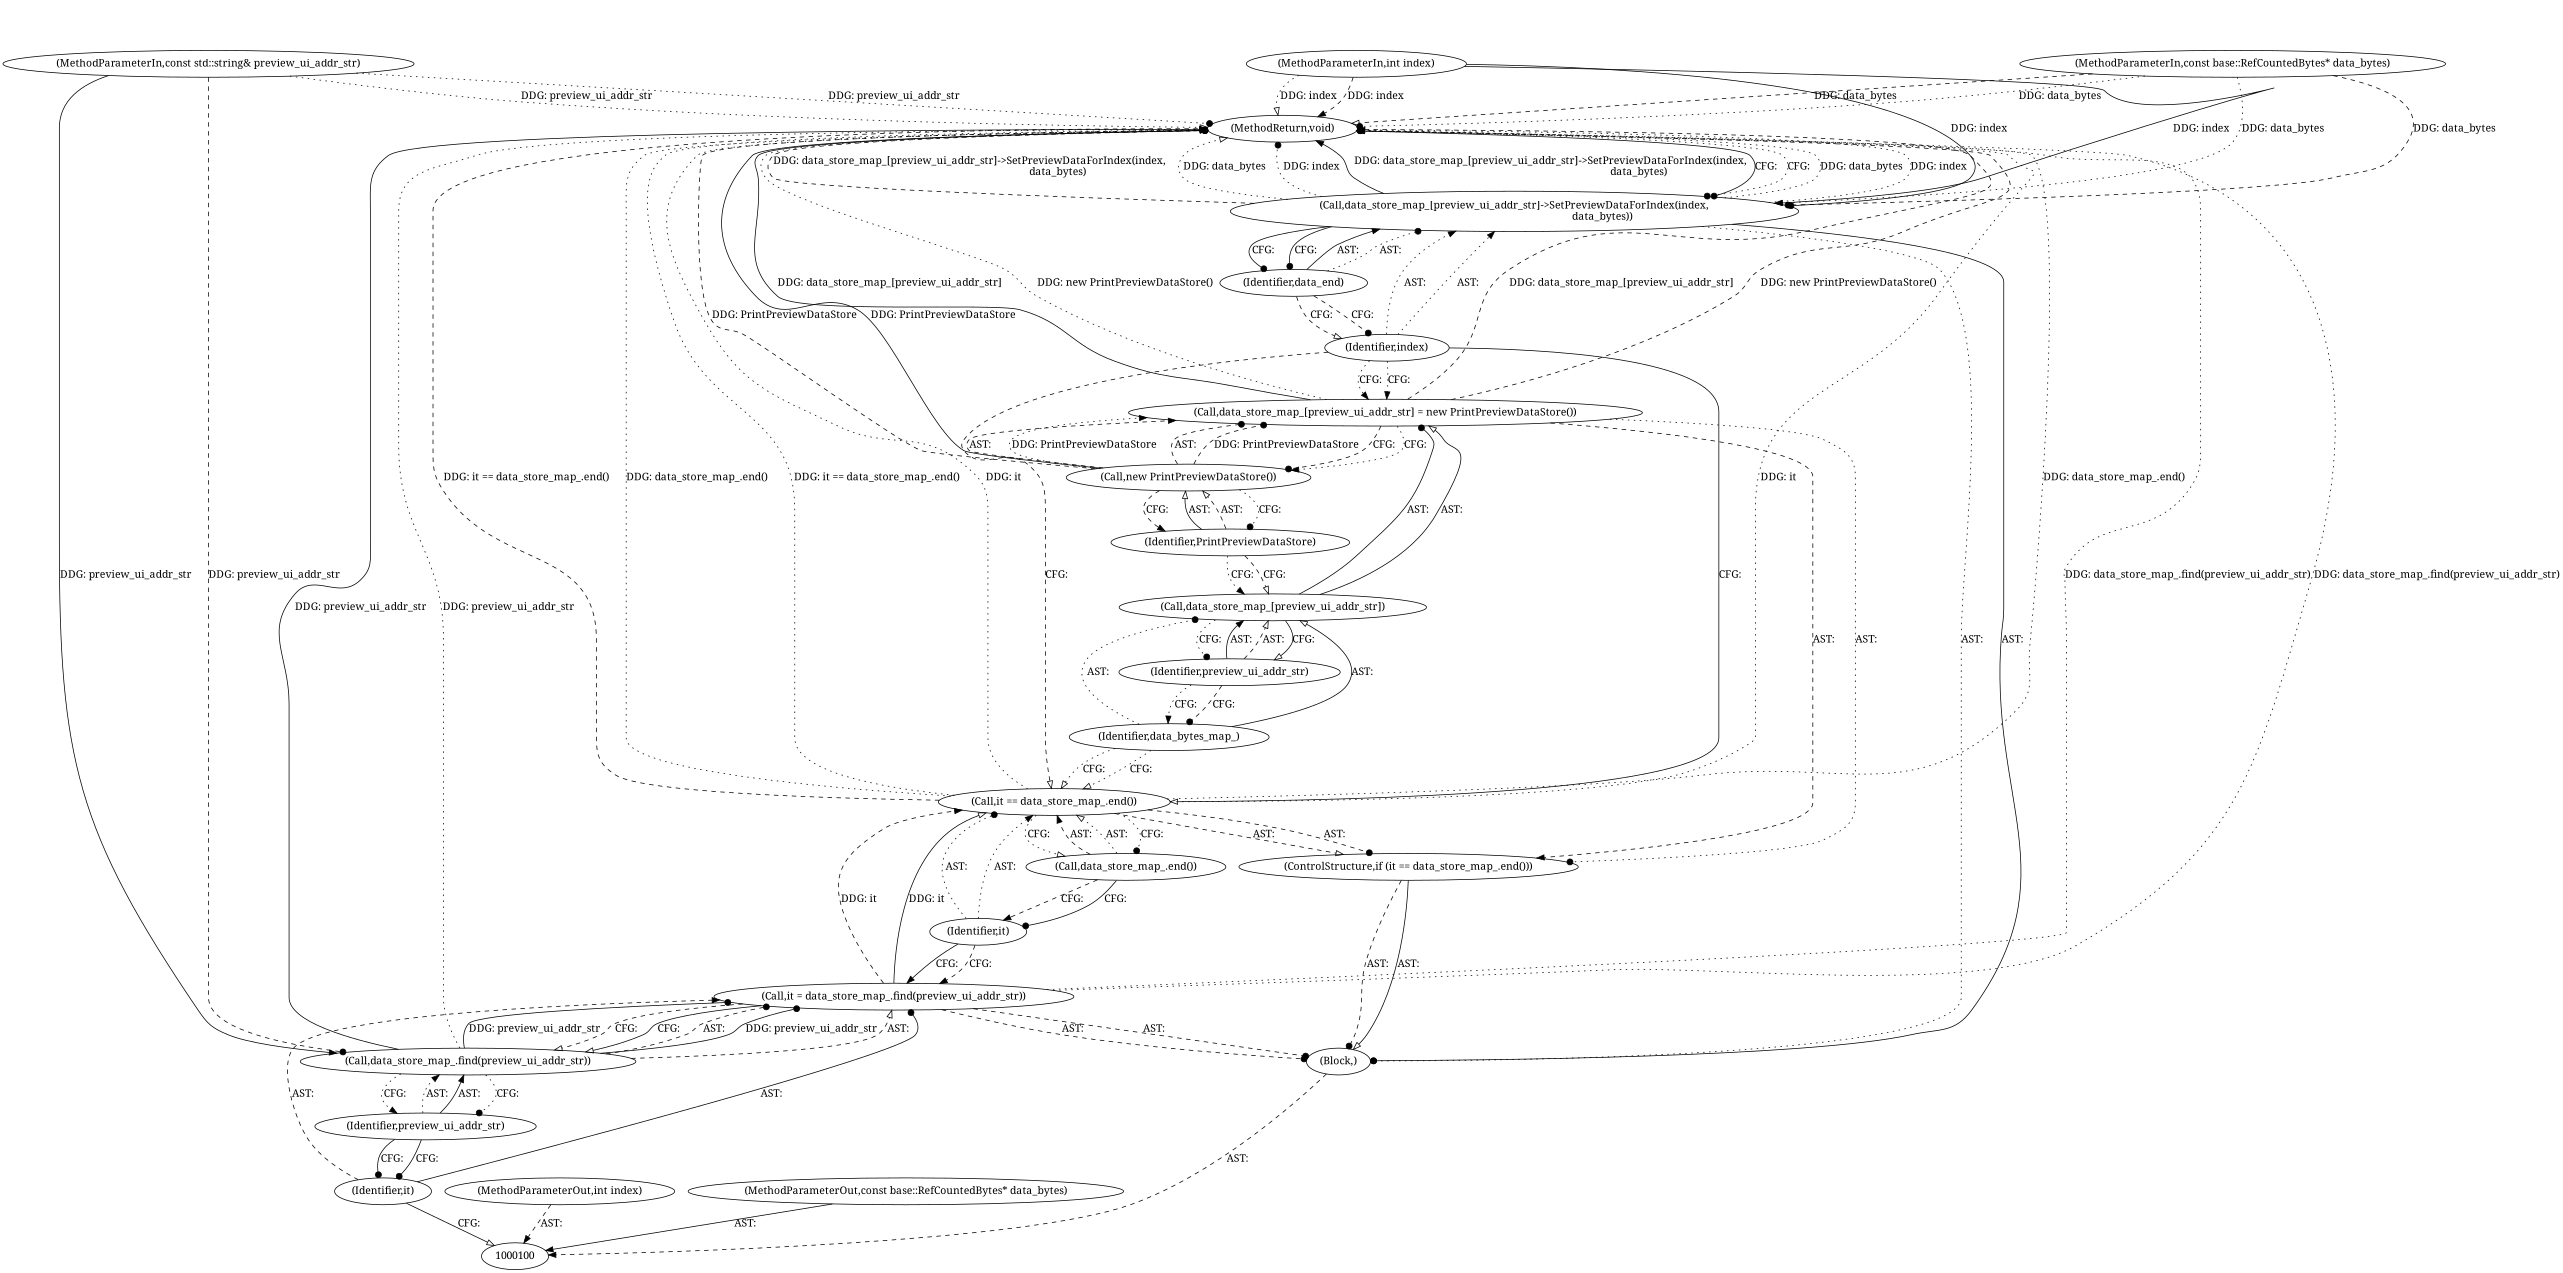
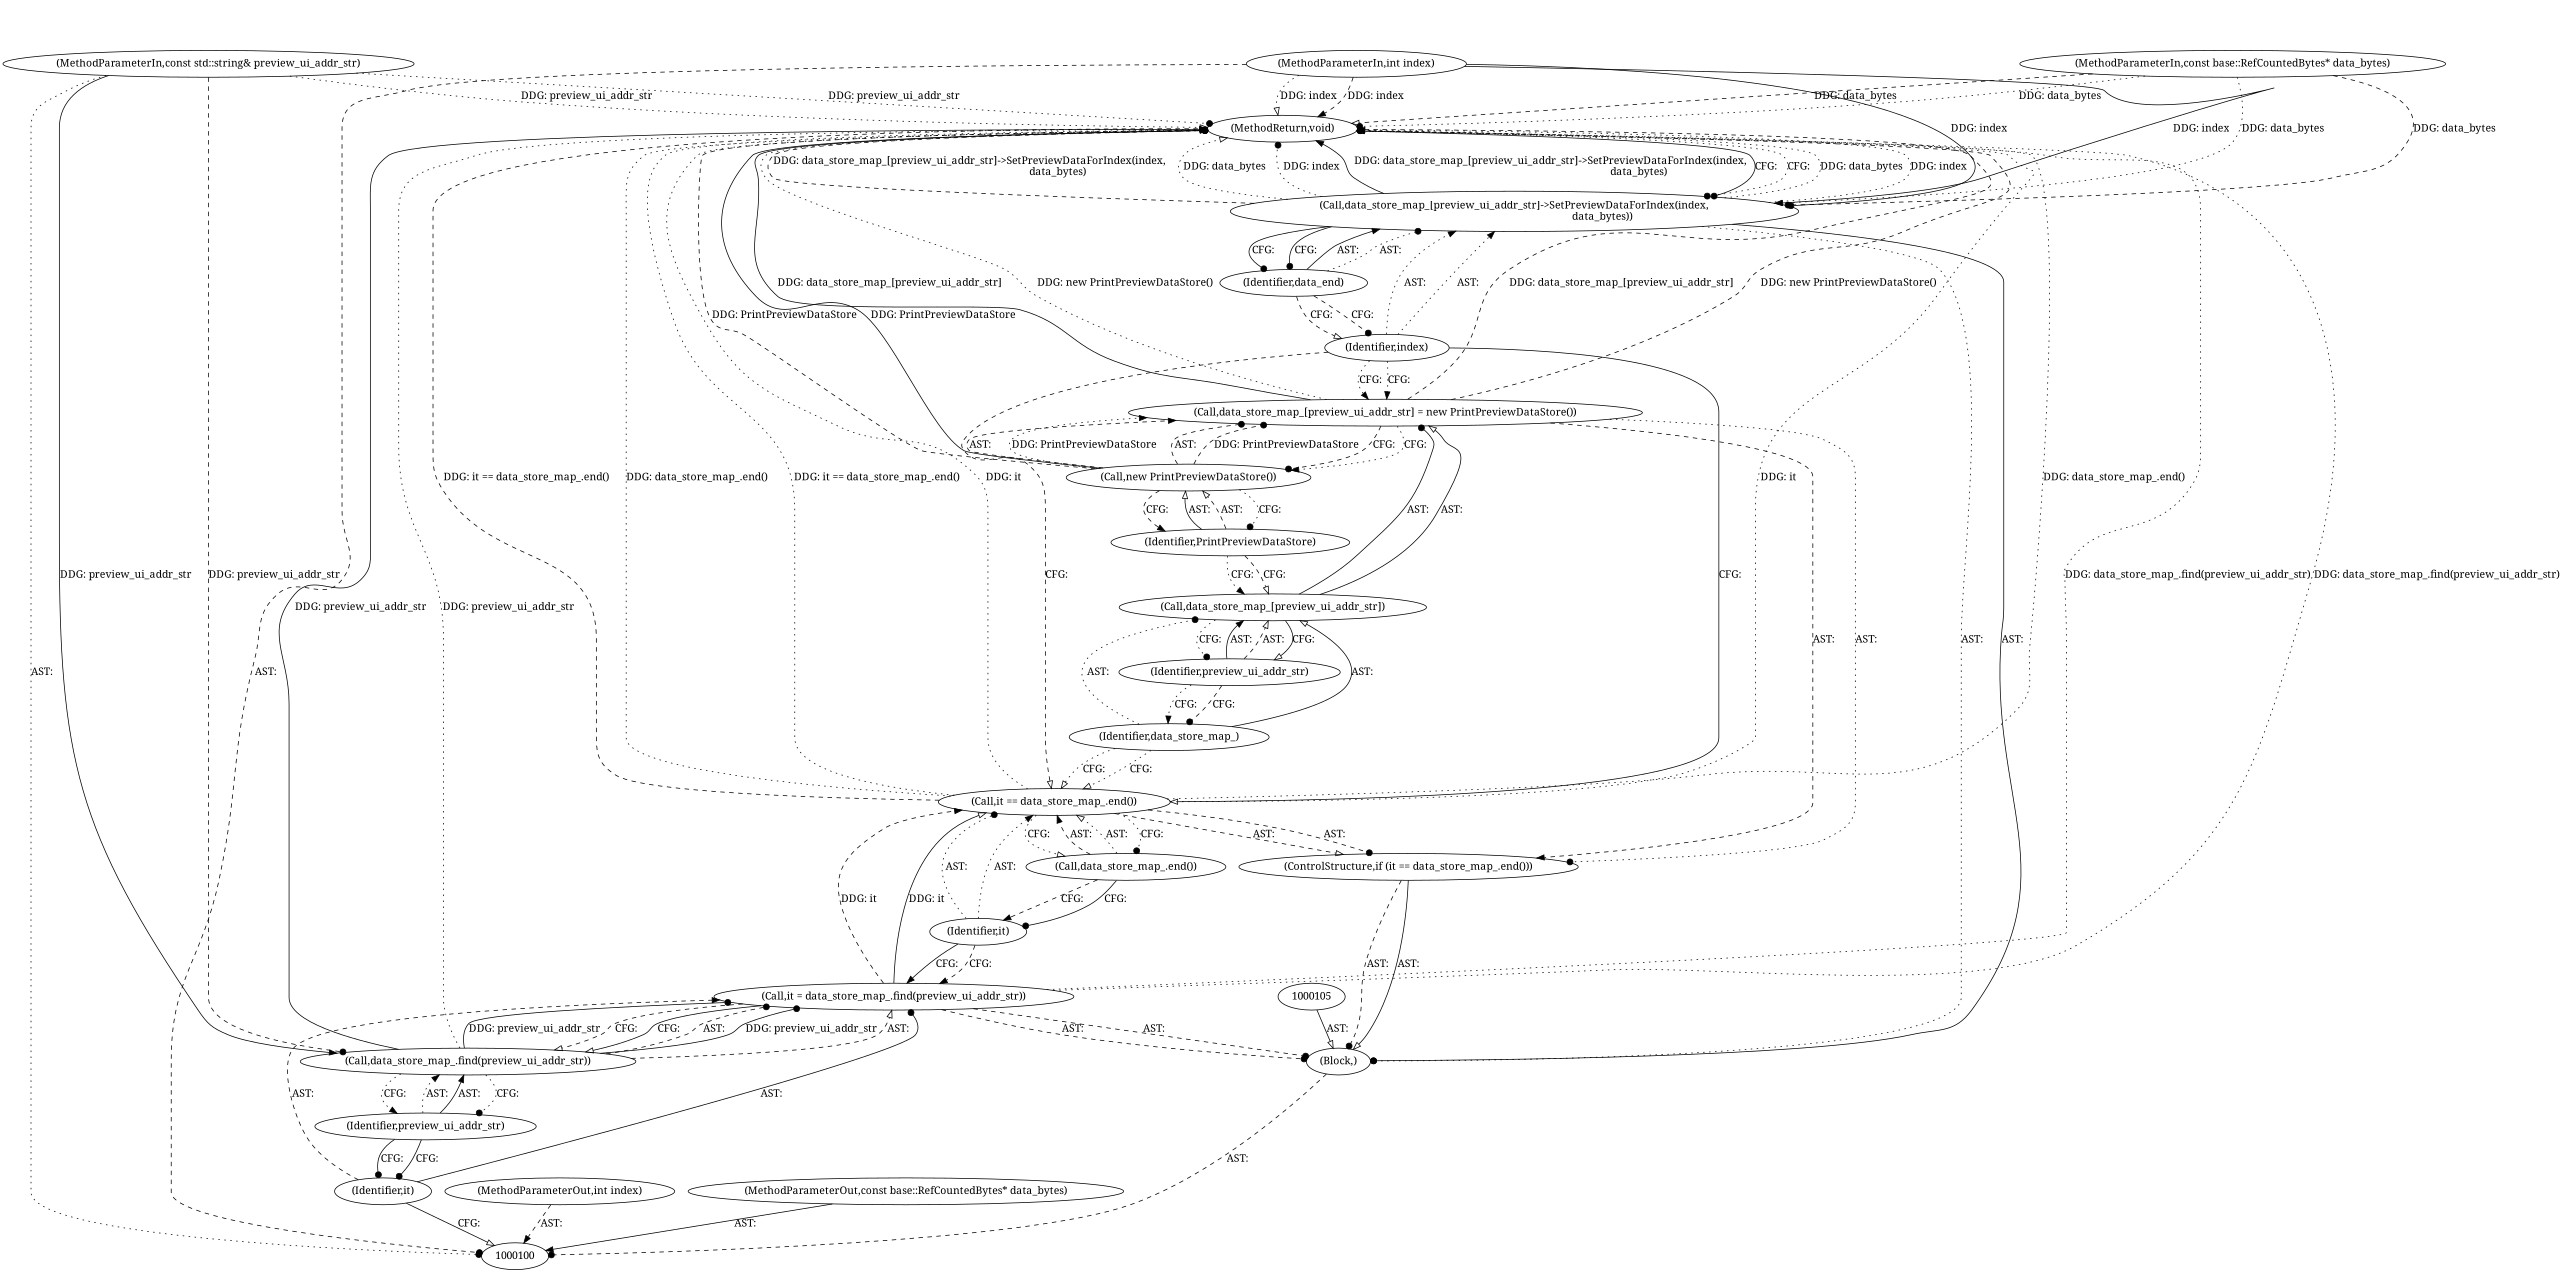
none -> (342, 393)
(1169, 737) -> (1169, 737)
none -> (31, 839)
none -> (1312, 997)
(962, 1234) -> (962, 1234)
